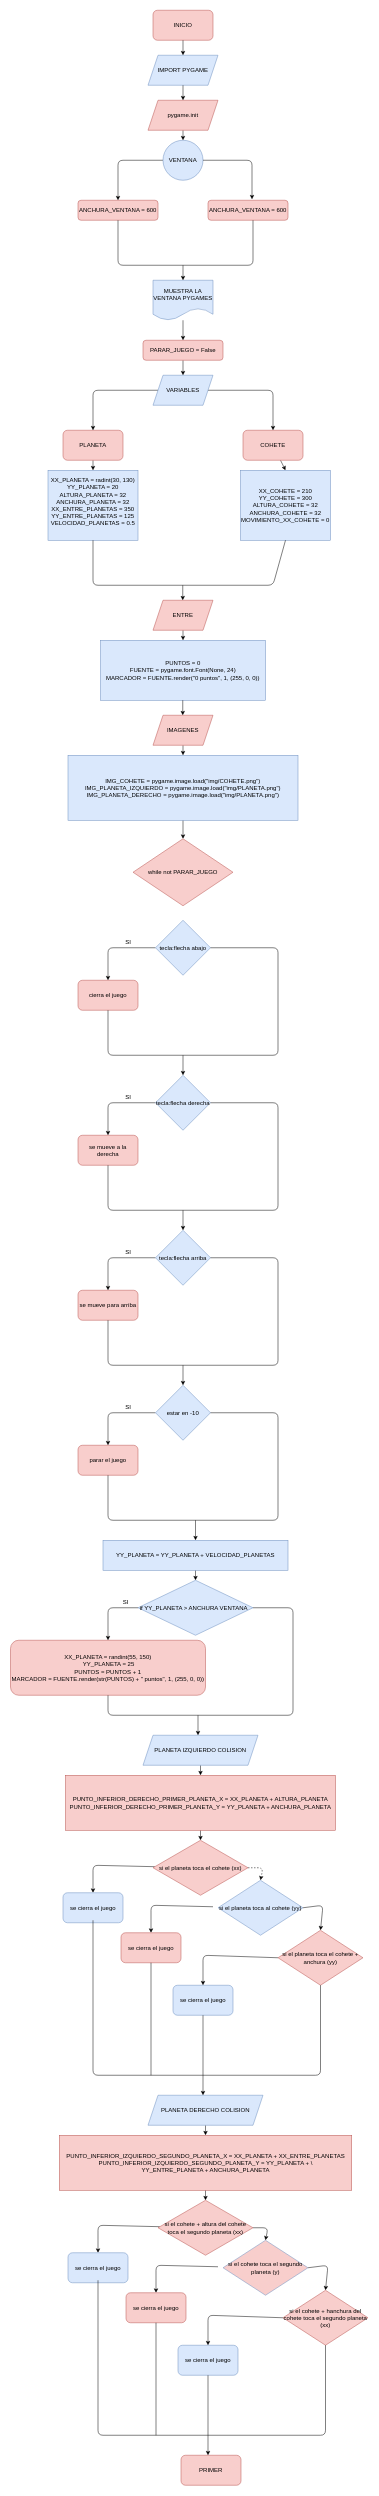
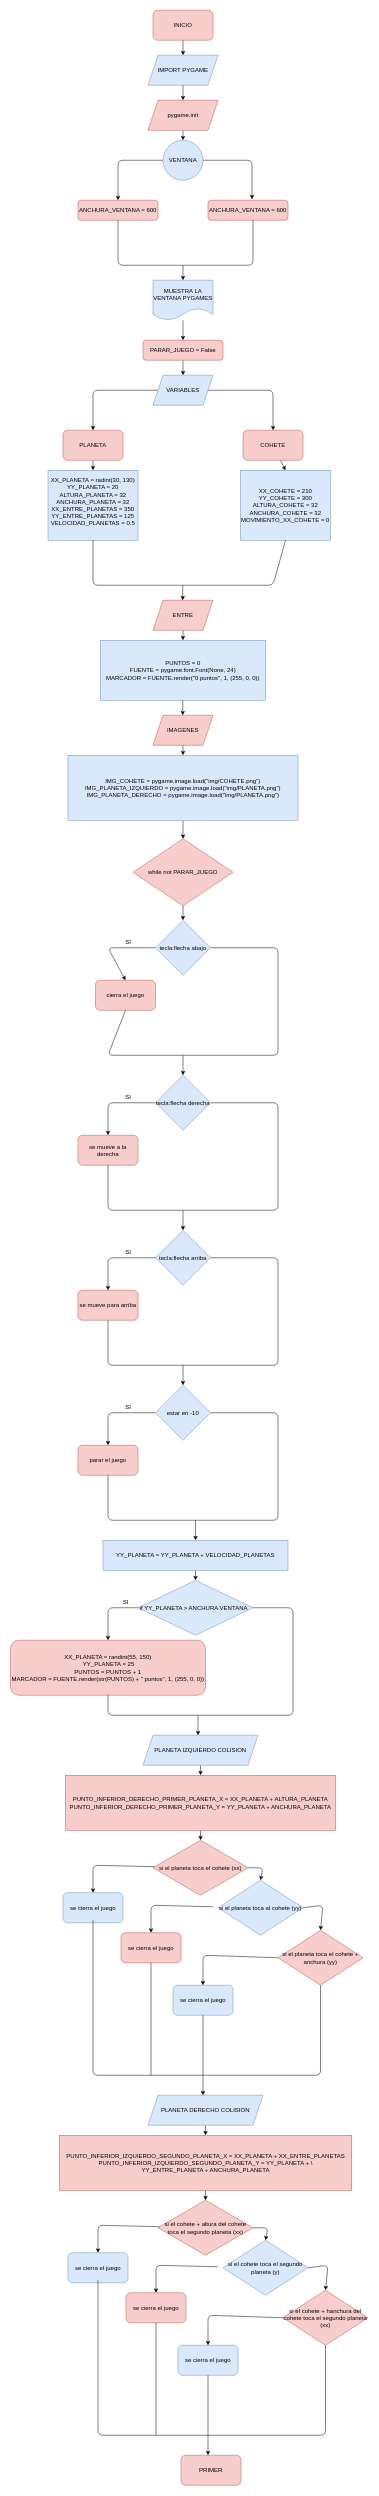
none -> (183, 915)
(108, 995) -> (125, 995)
(260, 1868) -> (260, 1868)
(265, 2268) -> (265, 2268)
